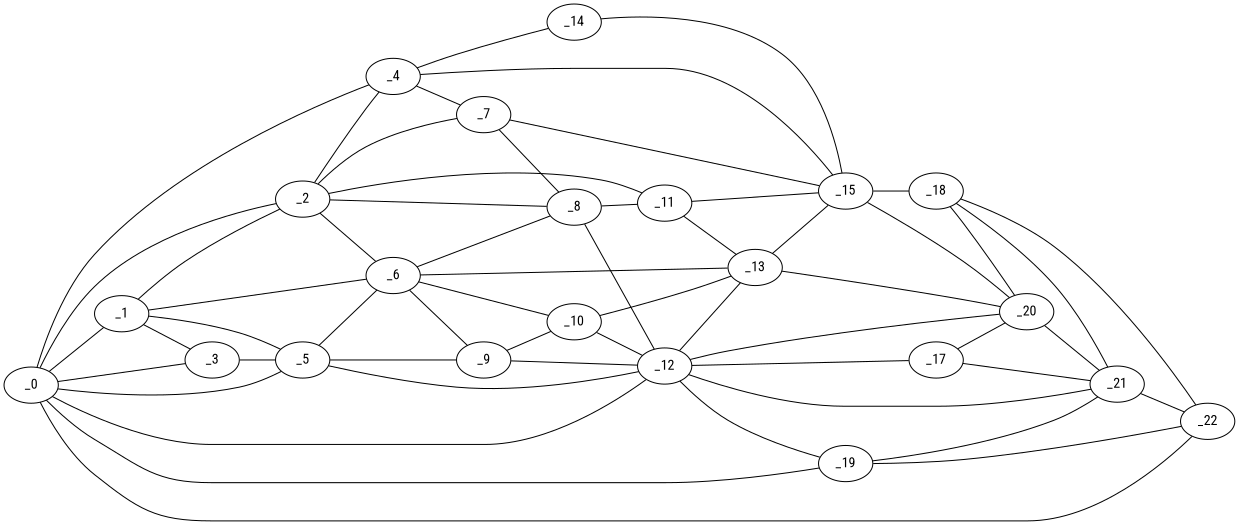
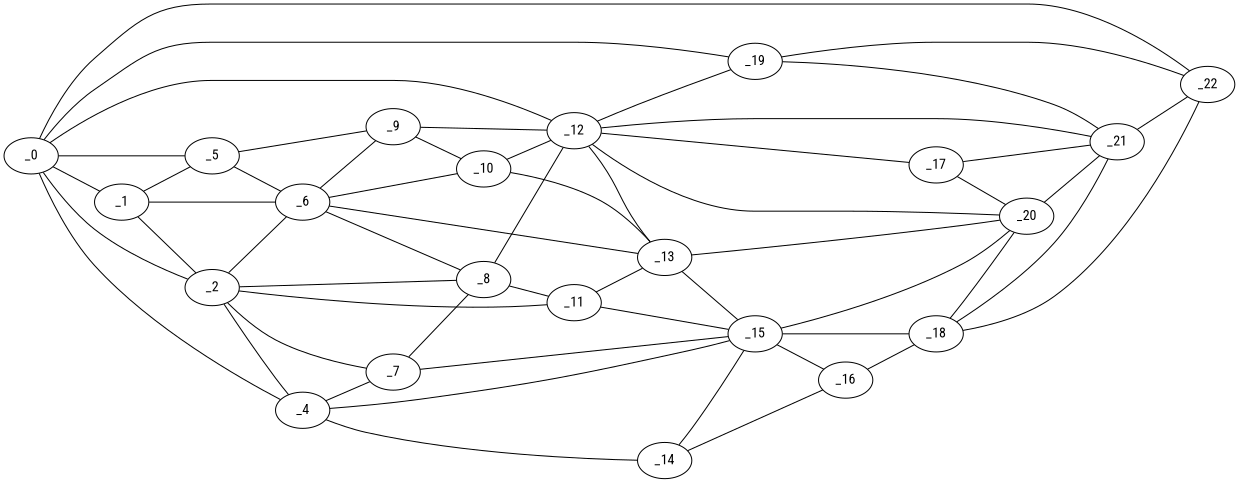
(212, 360) -> none
none -> (846, 380)
(483, 388) -> none
